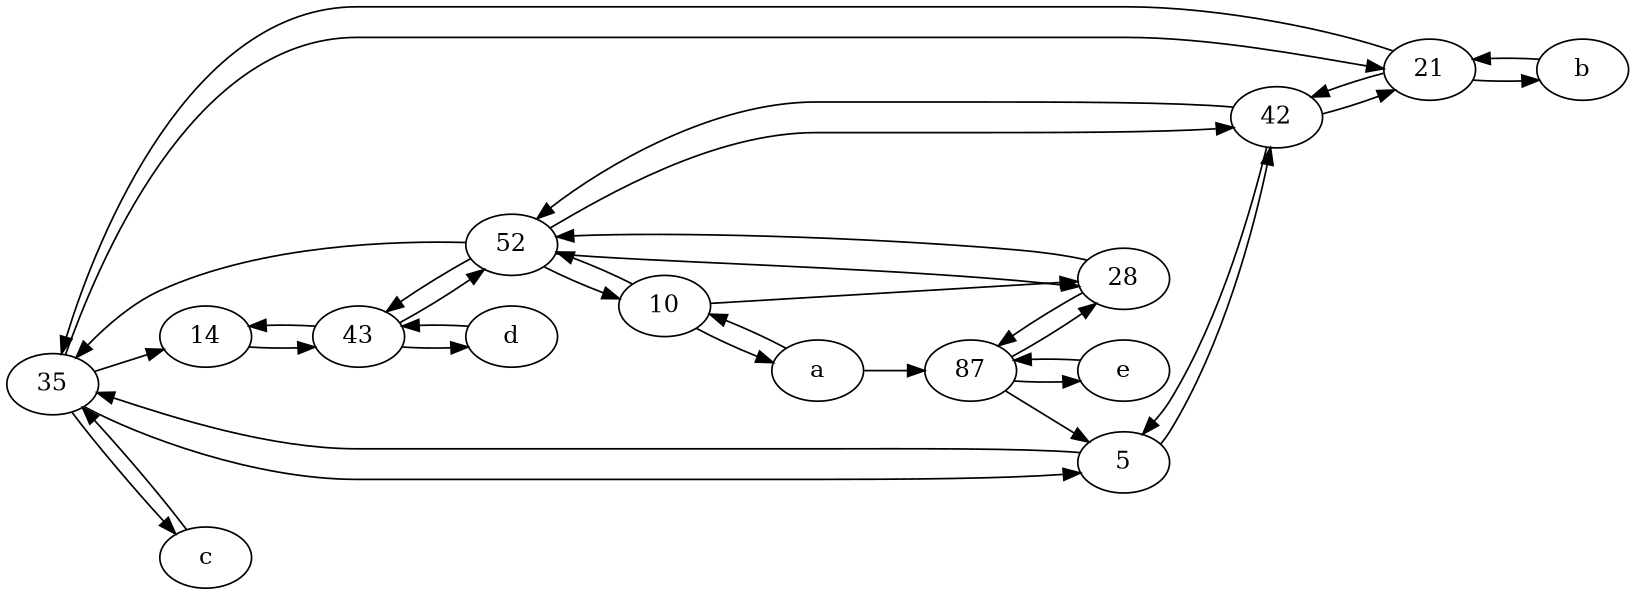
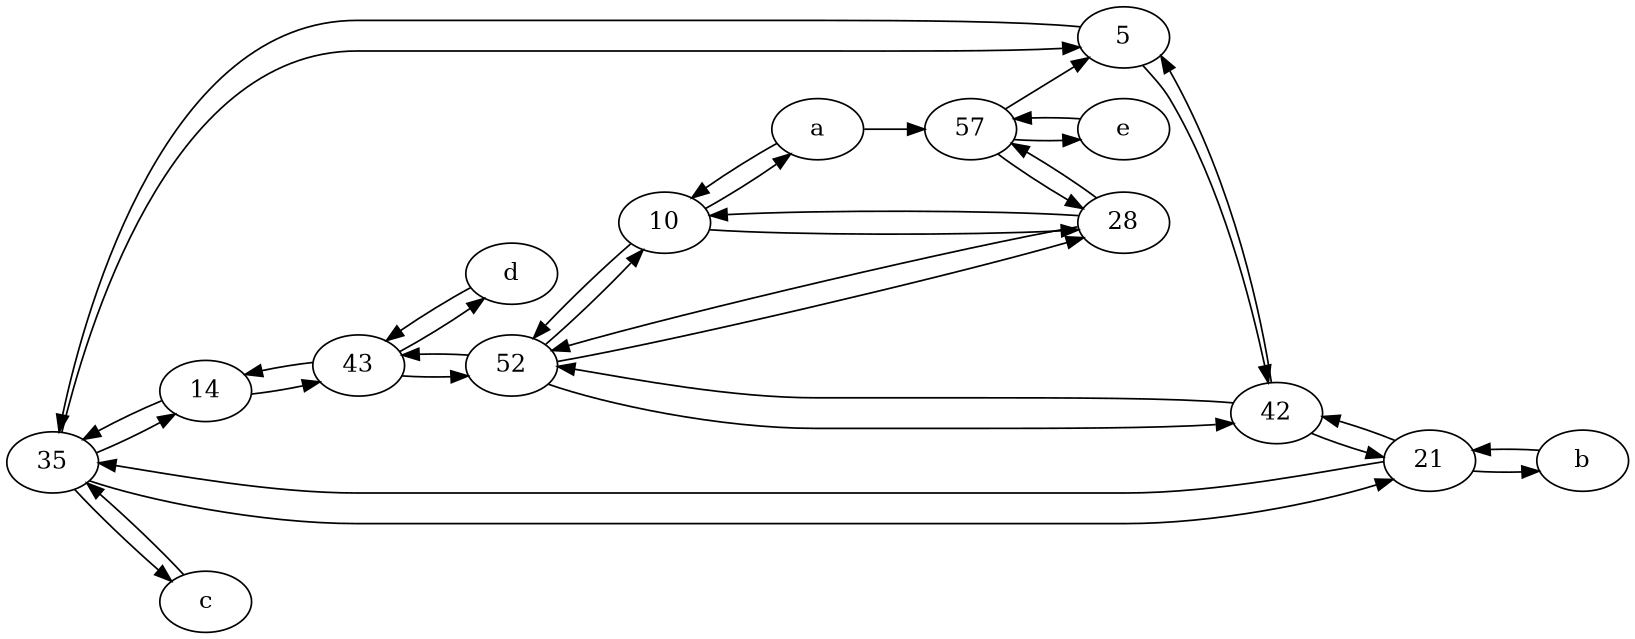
none -> (903, 211)
(266, 258) -> (130, 415)
(971, 371) -> (971, 129)
